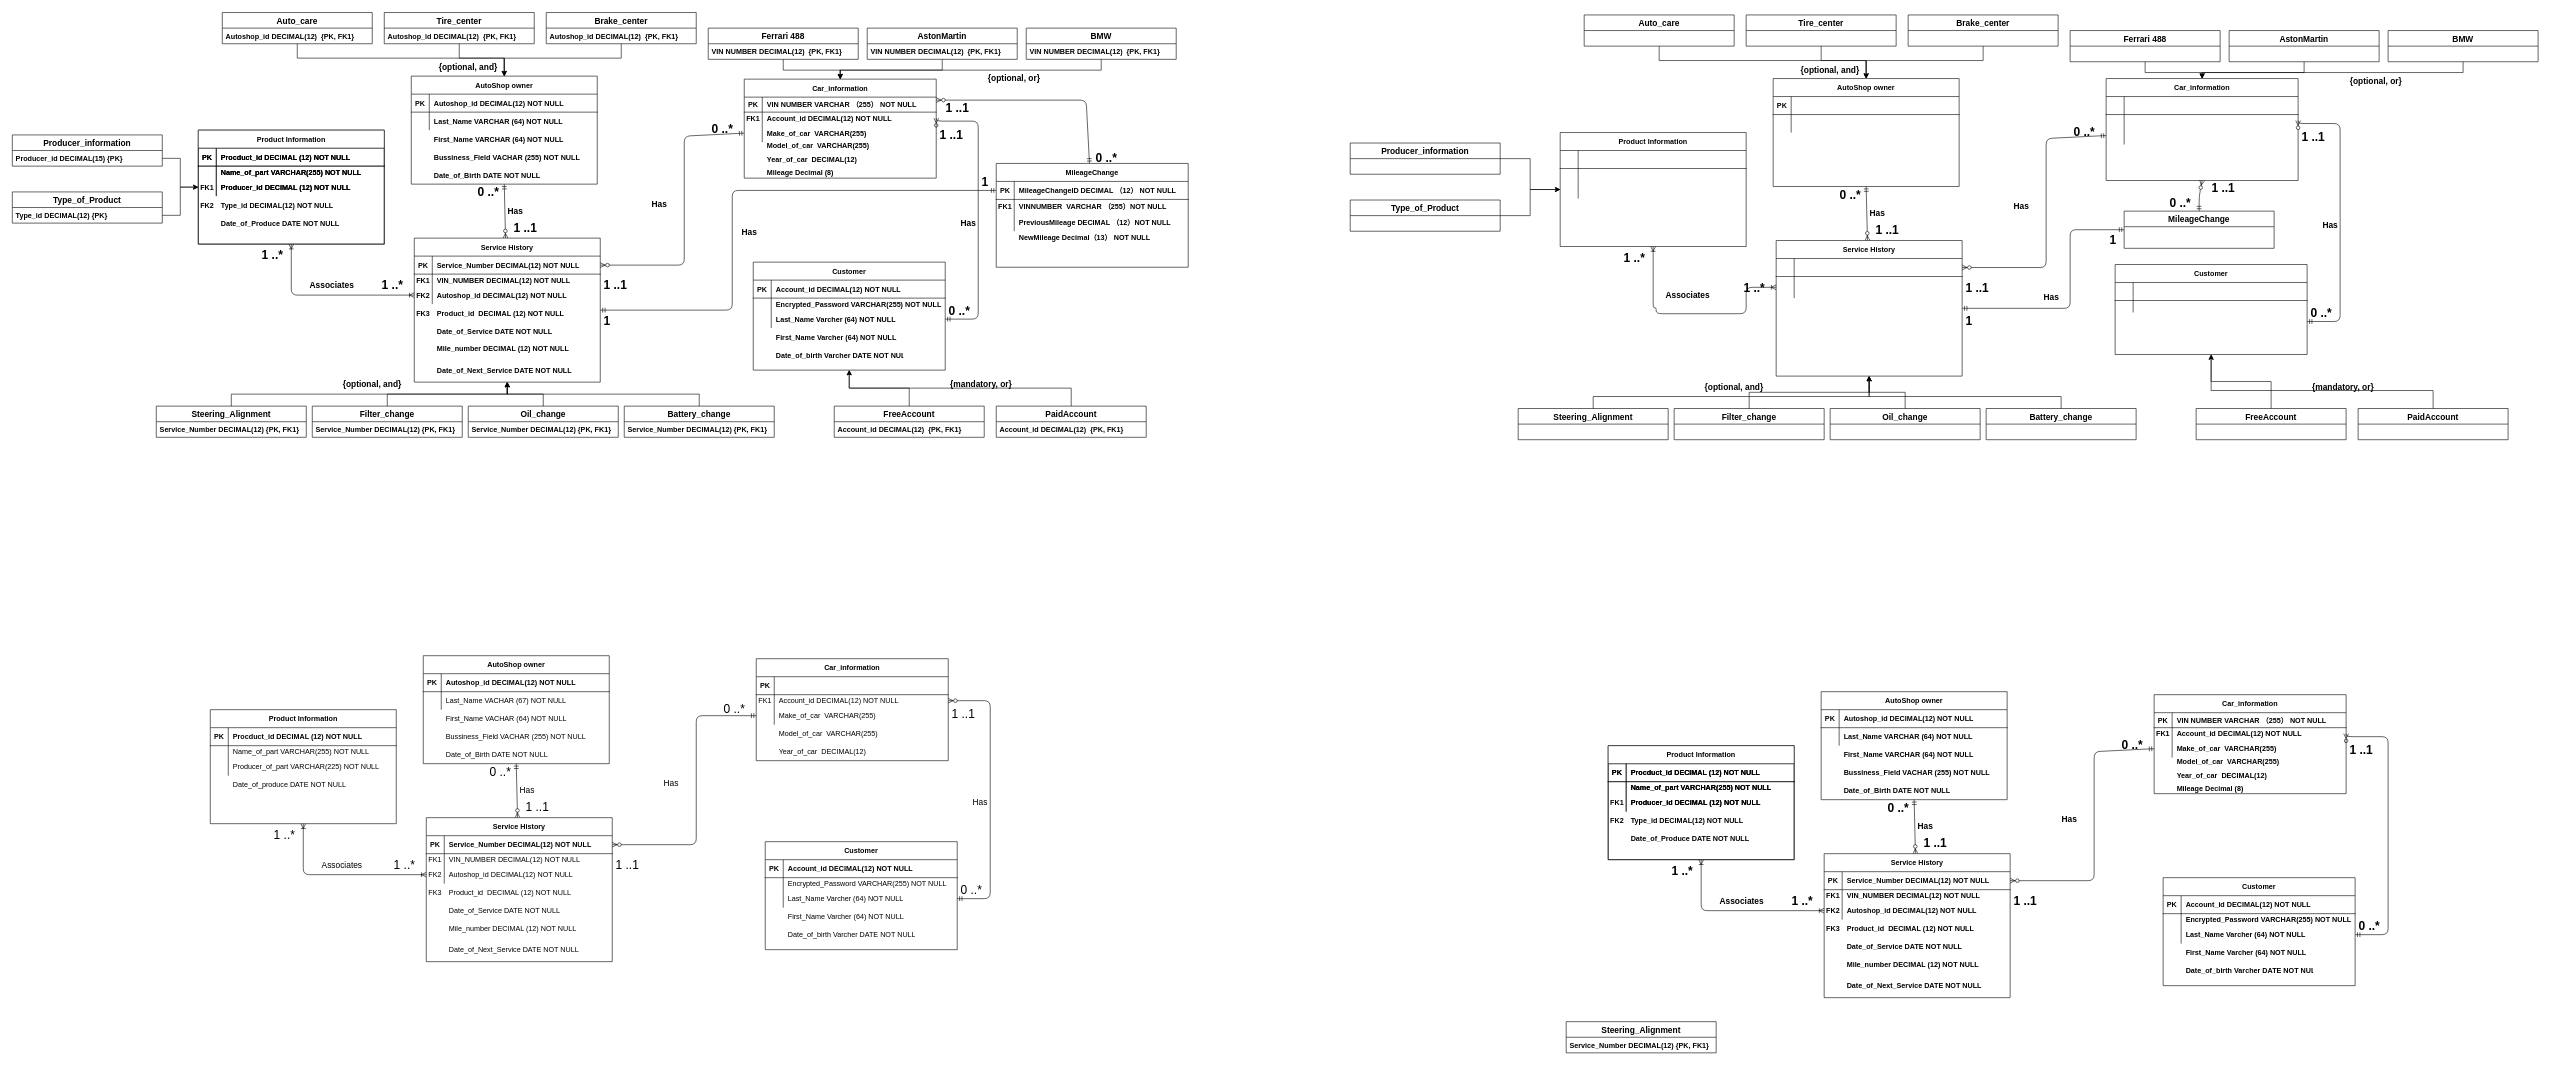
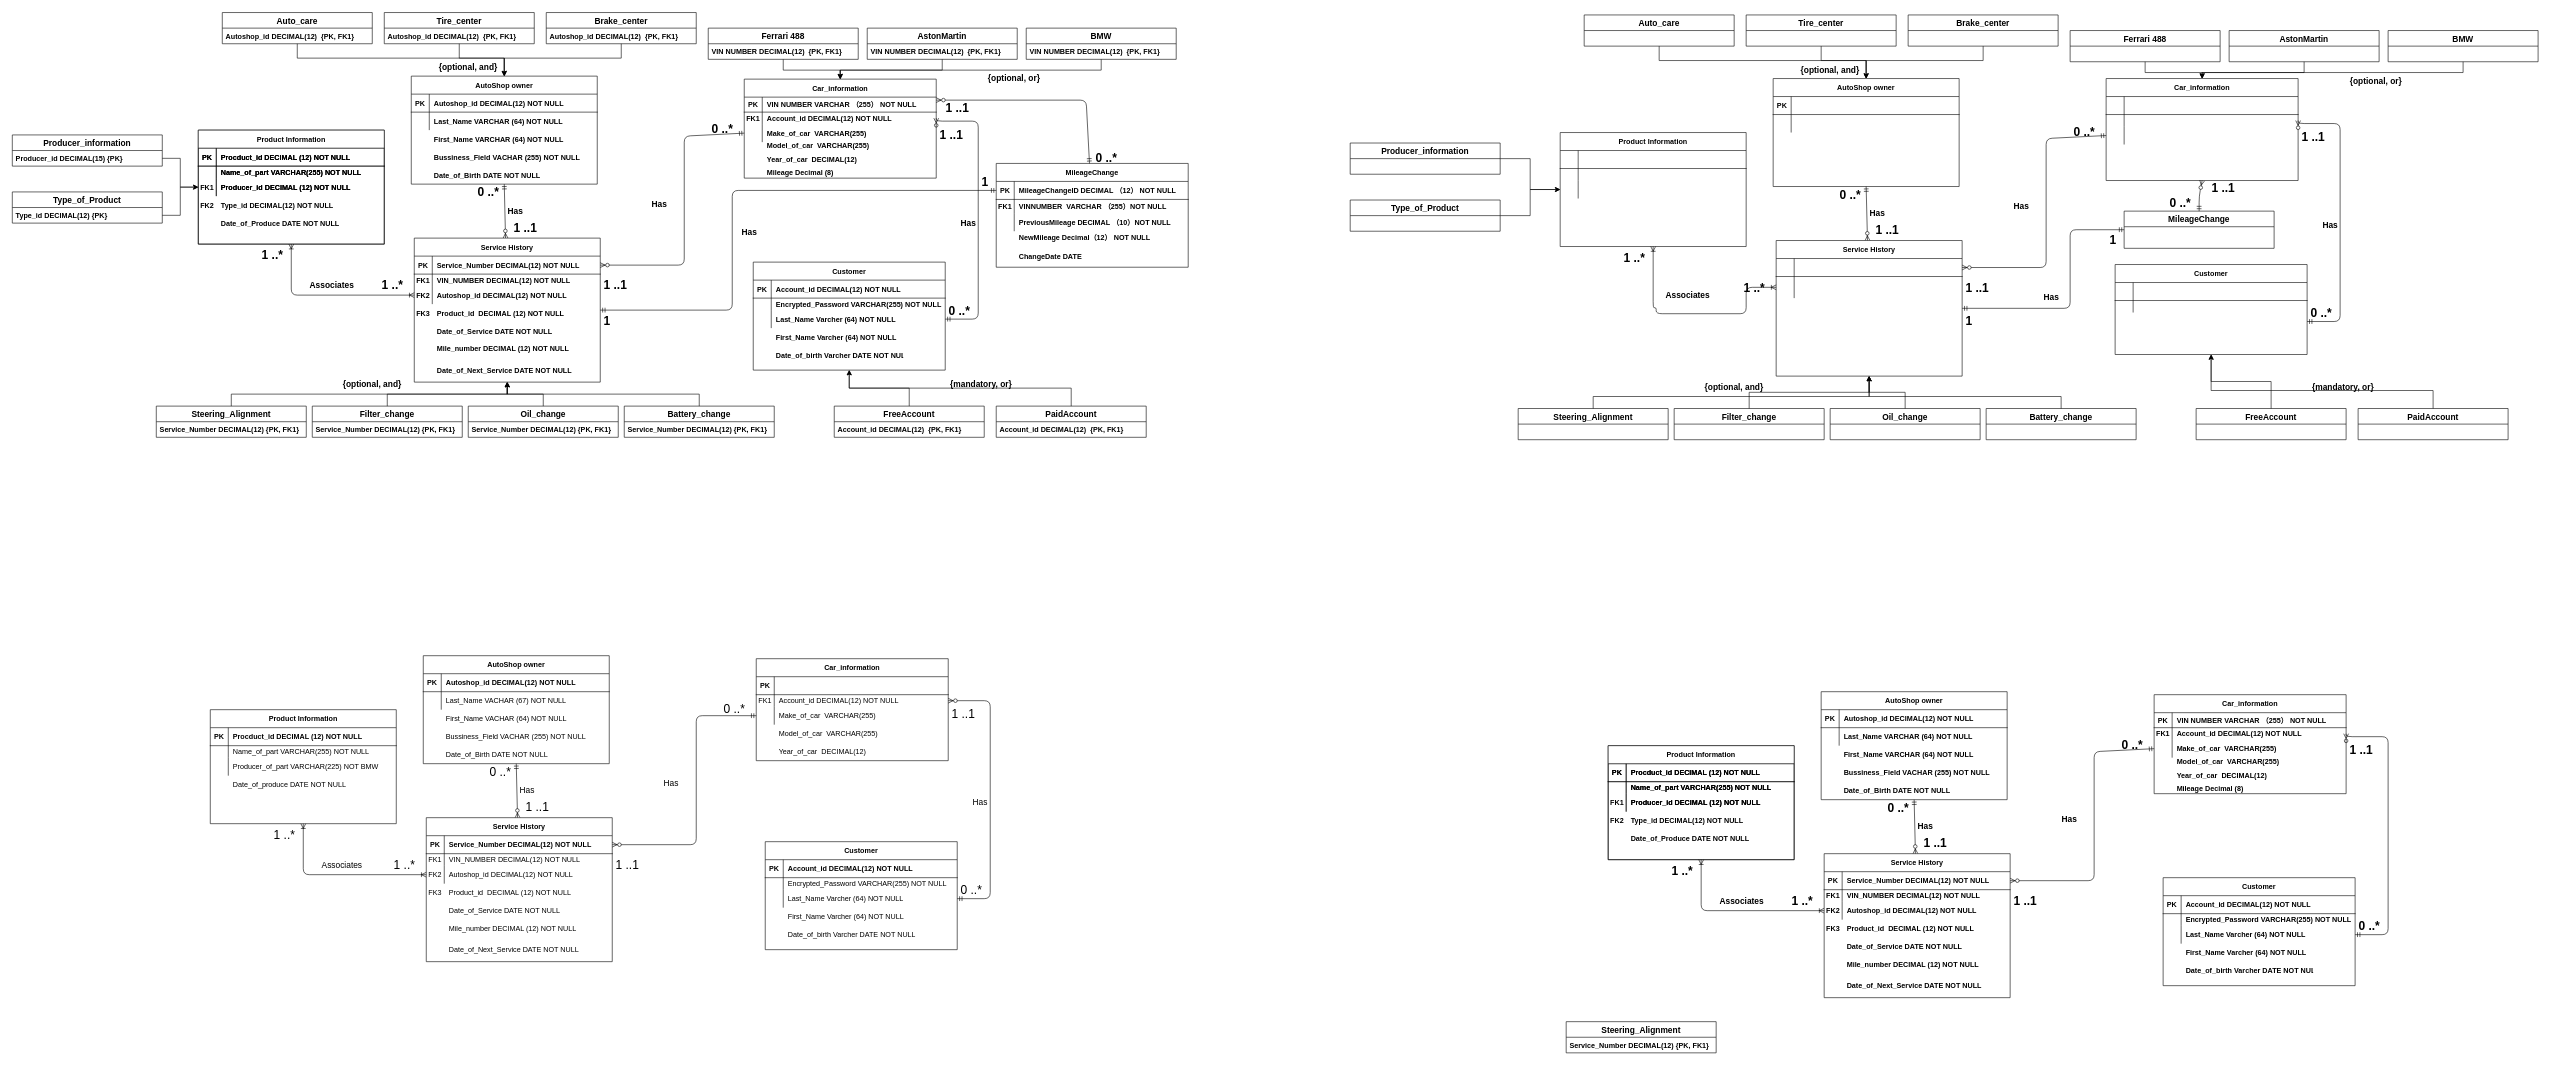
(1090, 222) -> (1090, 222)
(1078, 238) -> (1078, 238)
none -> (1101, 257)
(307, 767) -> (305, 767)
